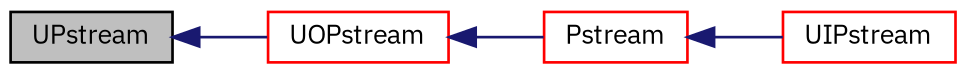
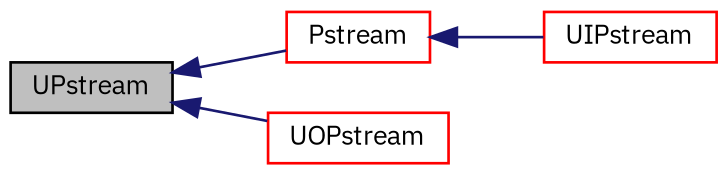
(510, 37) -> (243, 59)
